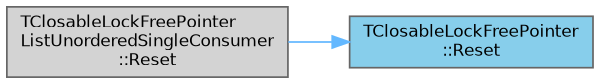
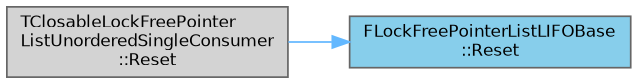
(471, 42) -> (490, 42)
